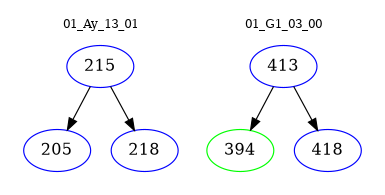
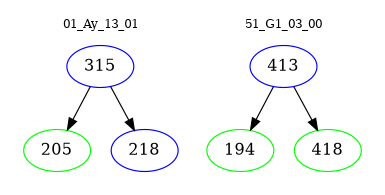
(284, 25) -> (284, 25)
(100, 66) -> (100, 66)
(57, 150) -> (57, 150)
(240, 150) -> (240, 150)
(328, 150) -> (328, 150)
